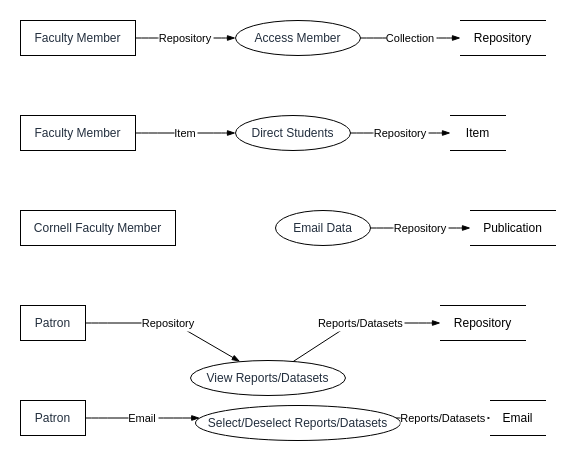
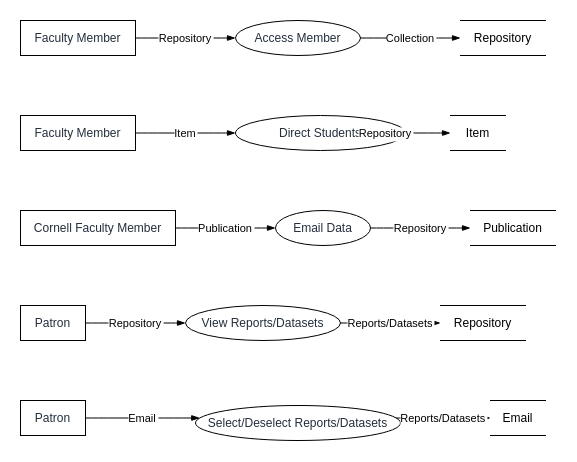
(293, 133) -> (321, 133)
none -> (223, 228)
(268, 378) -> (263, 323)
